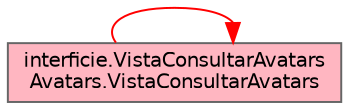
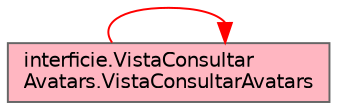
(175, 73) -> (169, 73)
